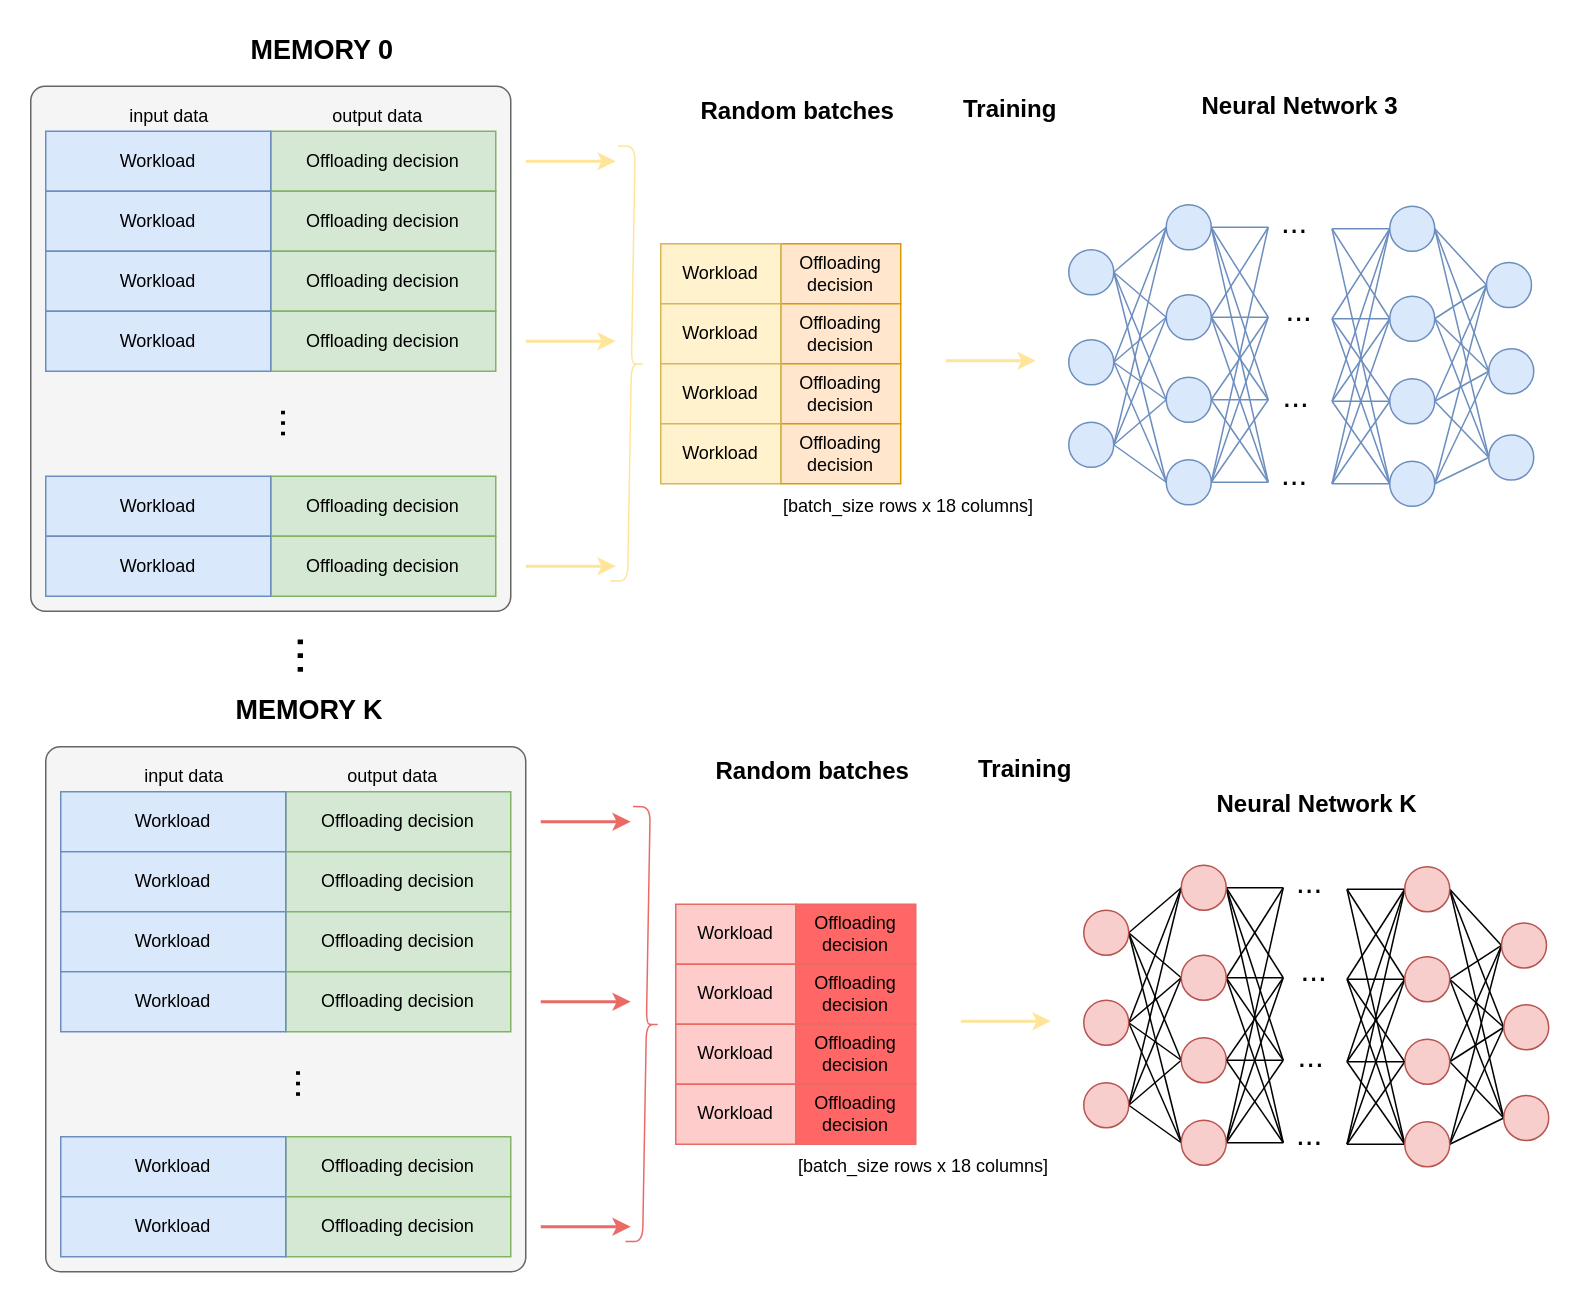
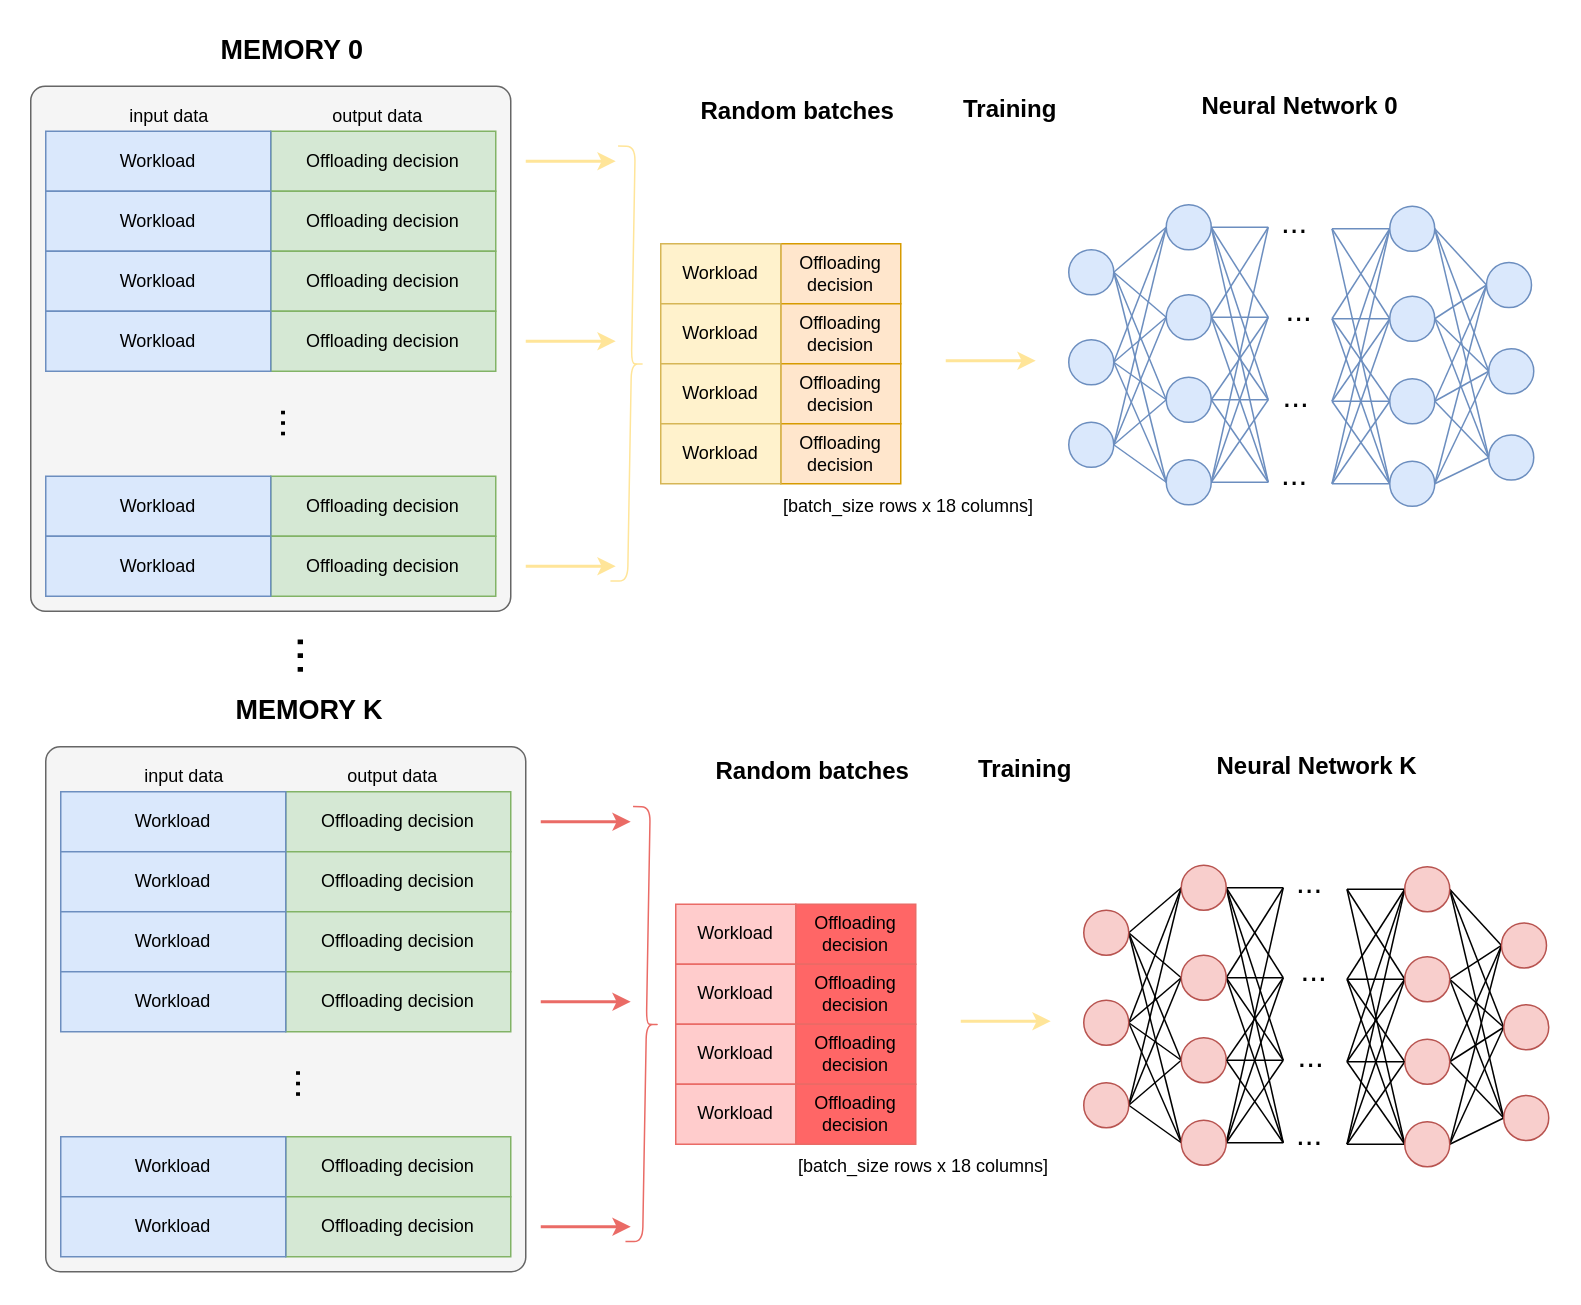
(331, 46) -> (301, 46)
(1276, 103) -> (1276, 103)
(1327, 801) -> (1327, 763)
